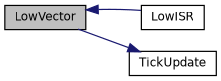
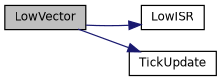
(120, 9) -> (107, 26)
